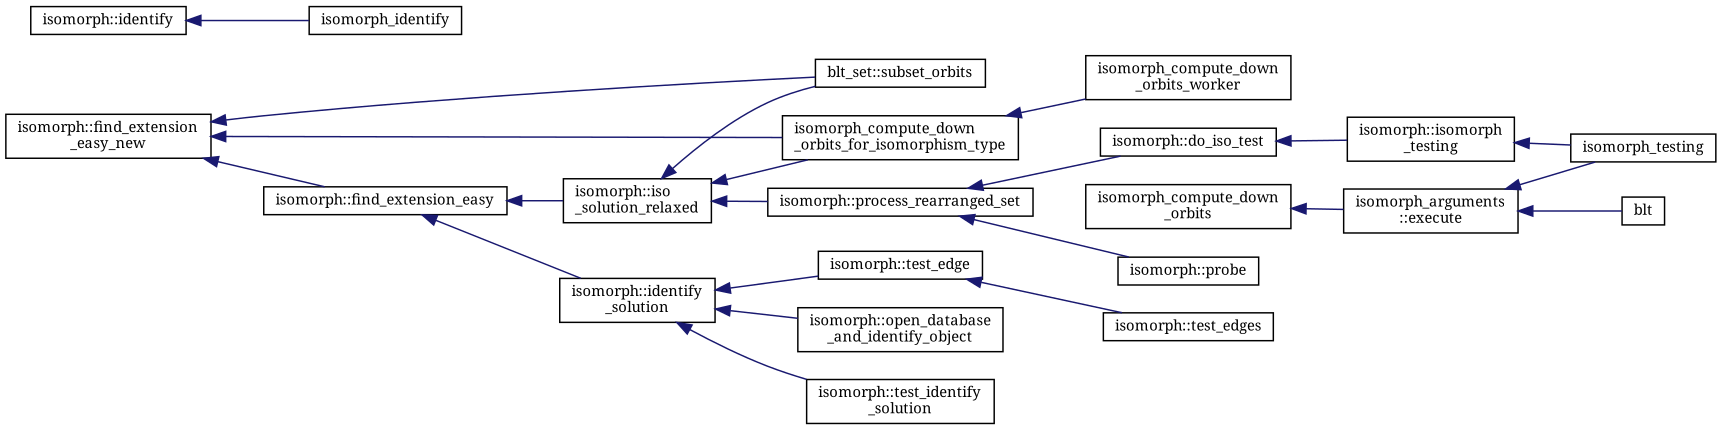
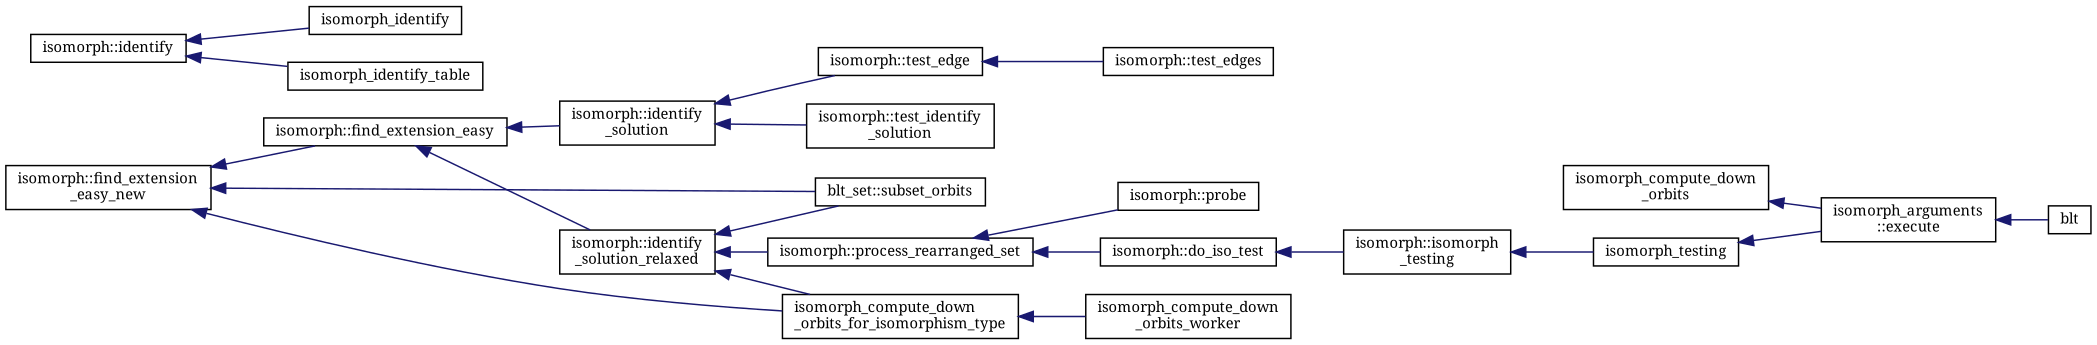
none -> (385, 76)
(1557, 173) -> (1787, 236)
(637, 201) -> (637, 252)
(900, 330) -> none
